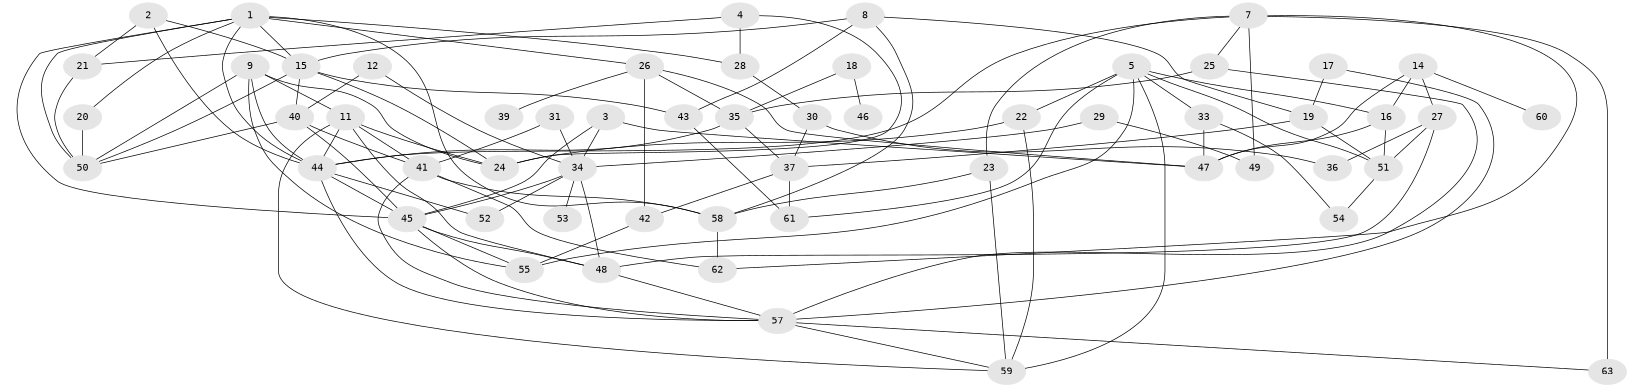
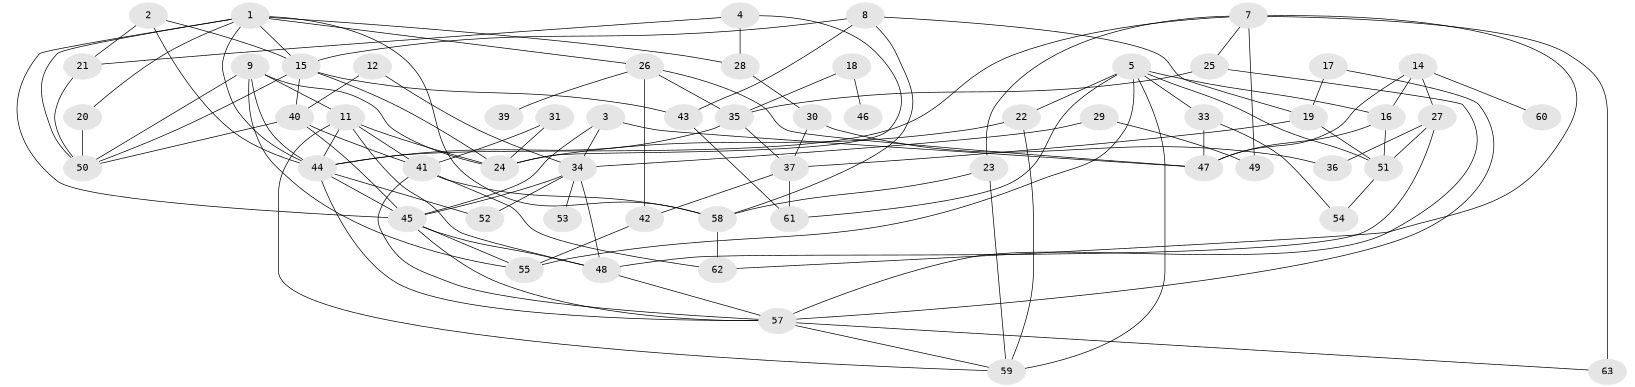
(565, 140) -> (527, 143)
